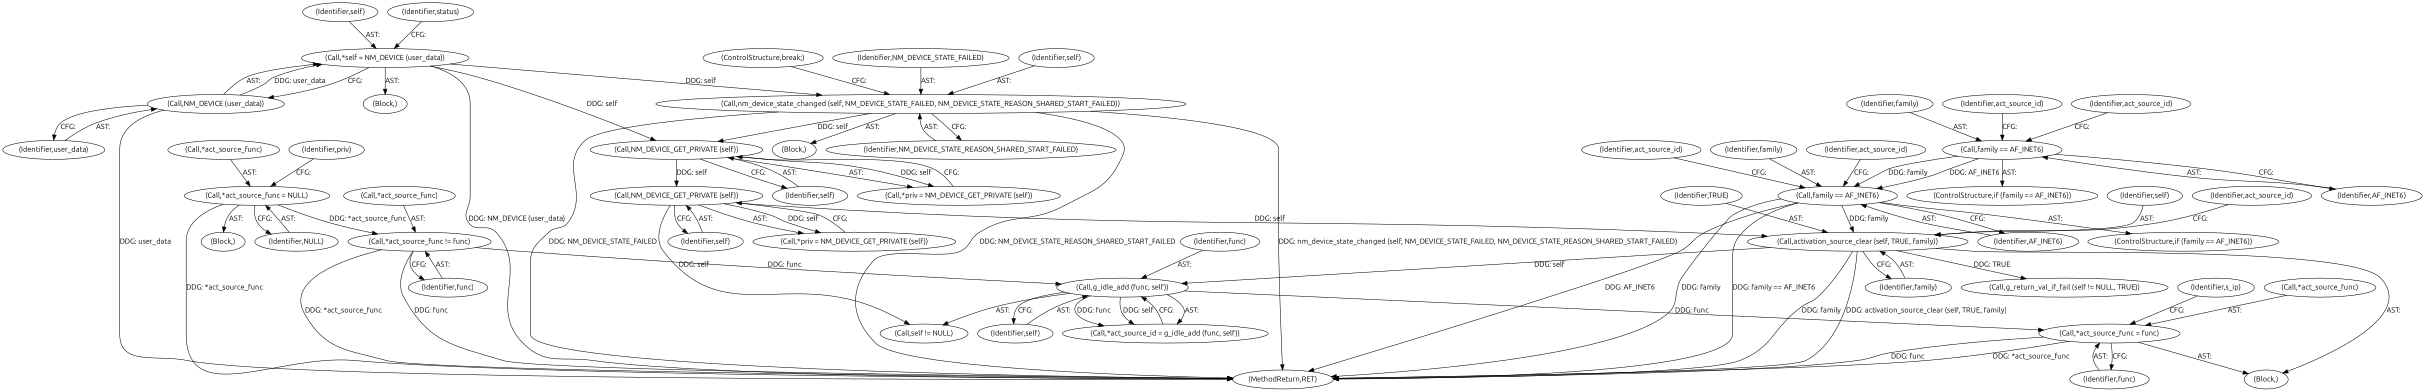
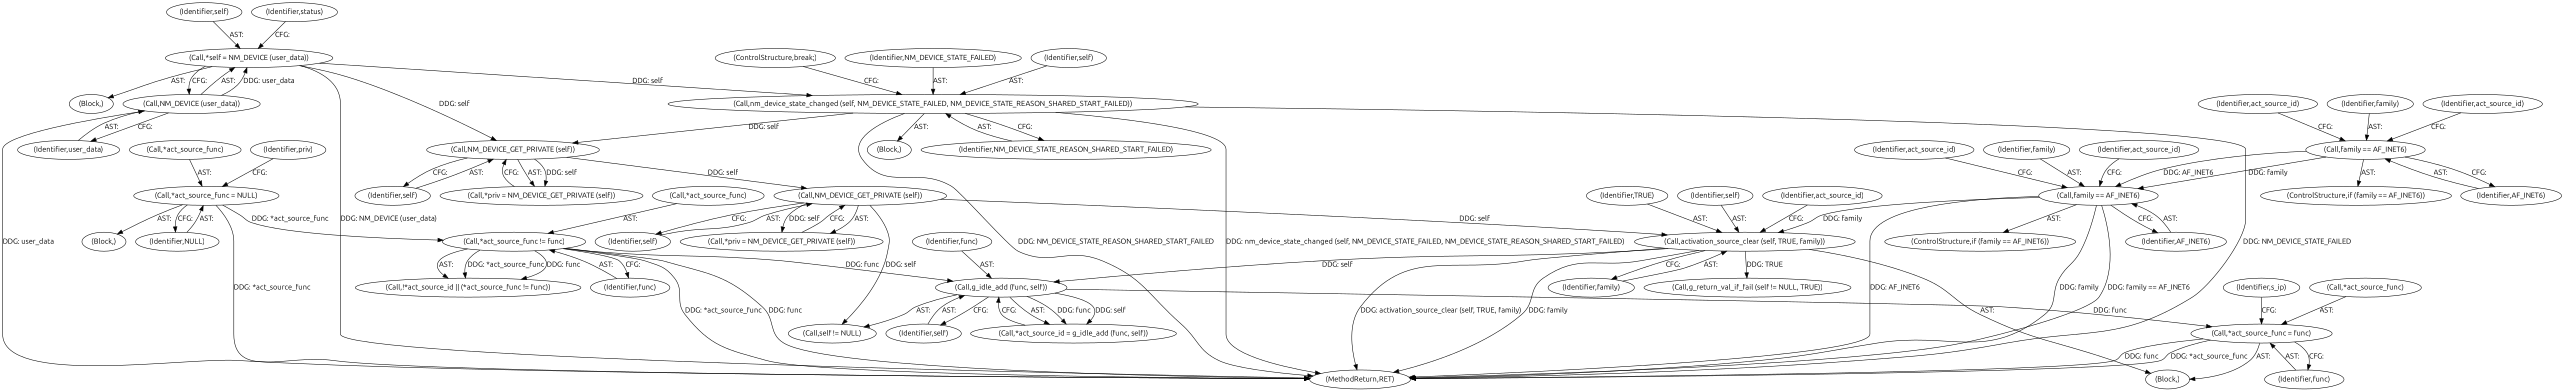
none -> (468, 288)
